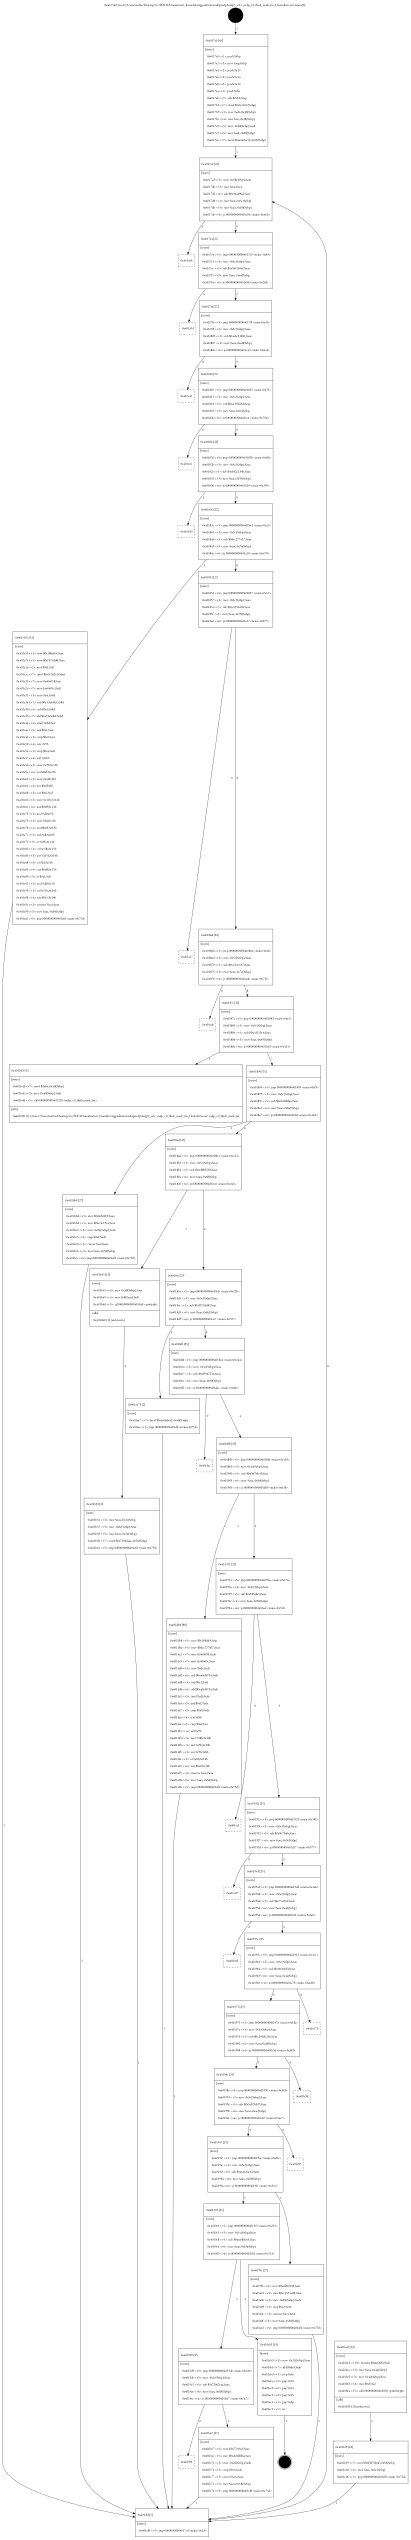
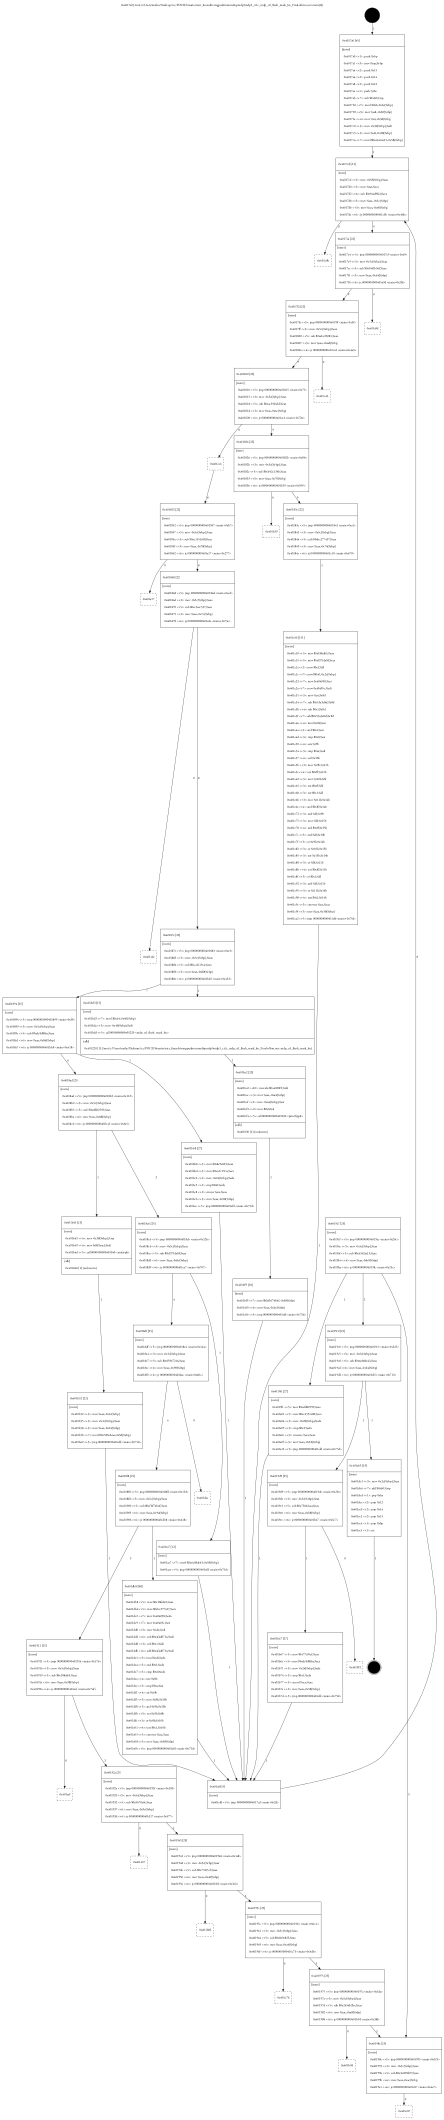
(236, 564) -> (210, 486)
none -> (229, 1060)
(249, 2129) -> (407, 1652)
